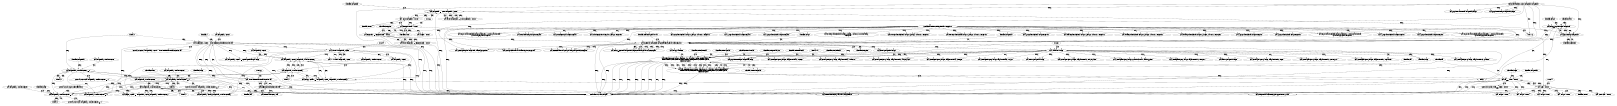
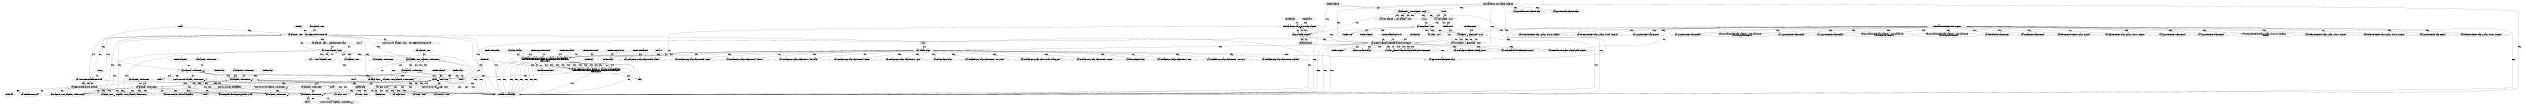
none -> (1444, 12)
(1559, 27) -> (1300, 27)
(1530, 35) -> none
(699, 51) -> (541, 51)
(288, 52) -> (330, 46)
(270, 87) -> (85, 87)
(1543, 87) -> (382, 87)
